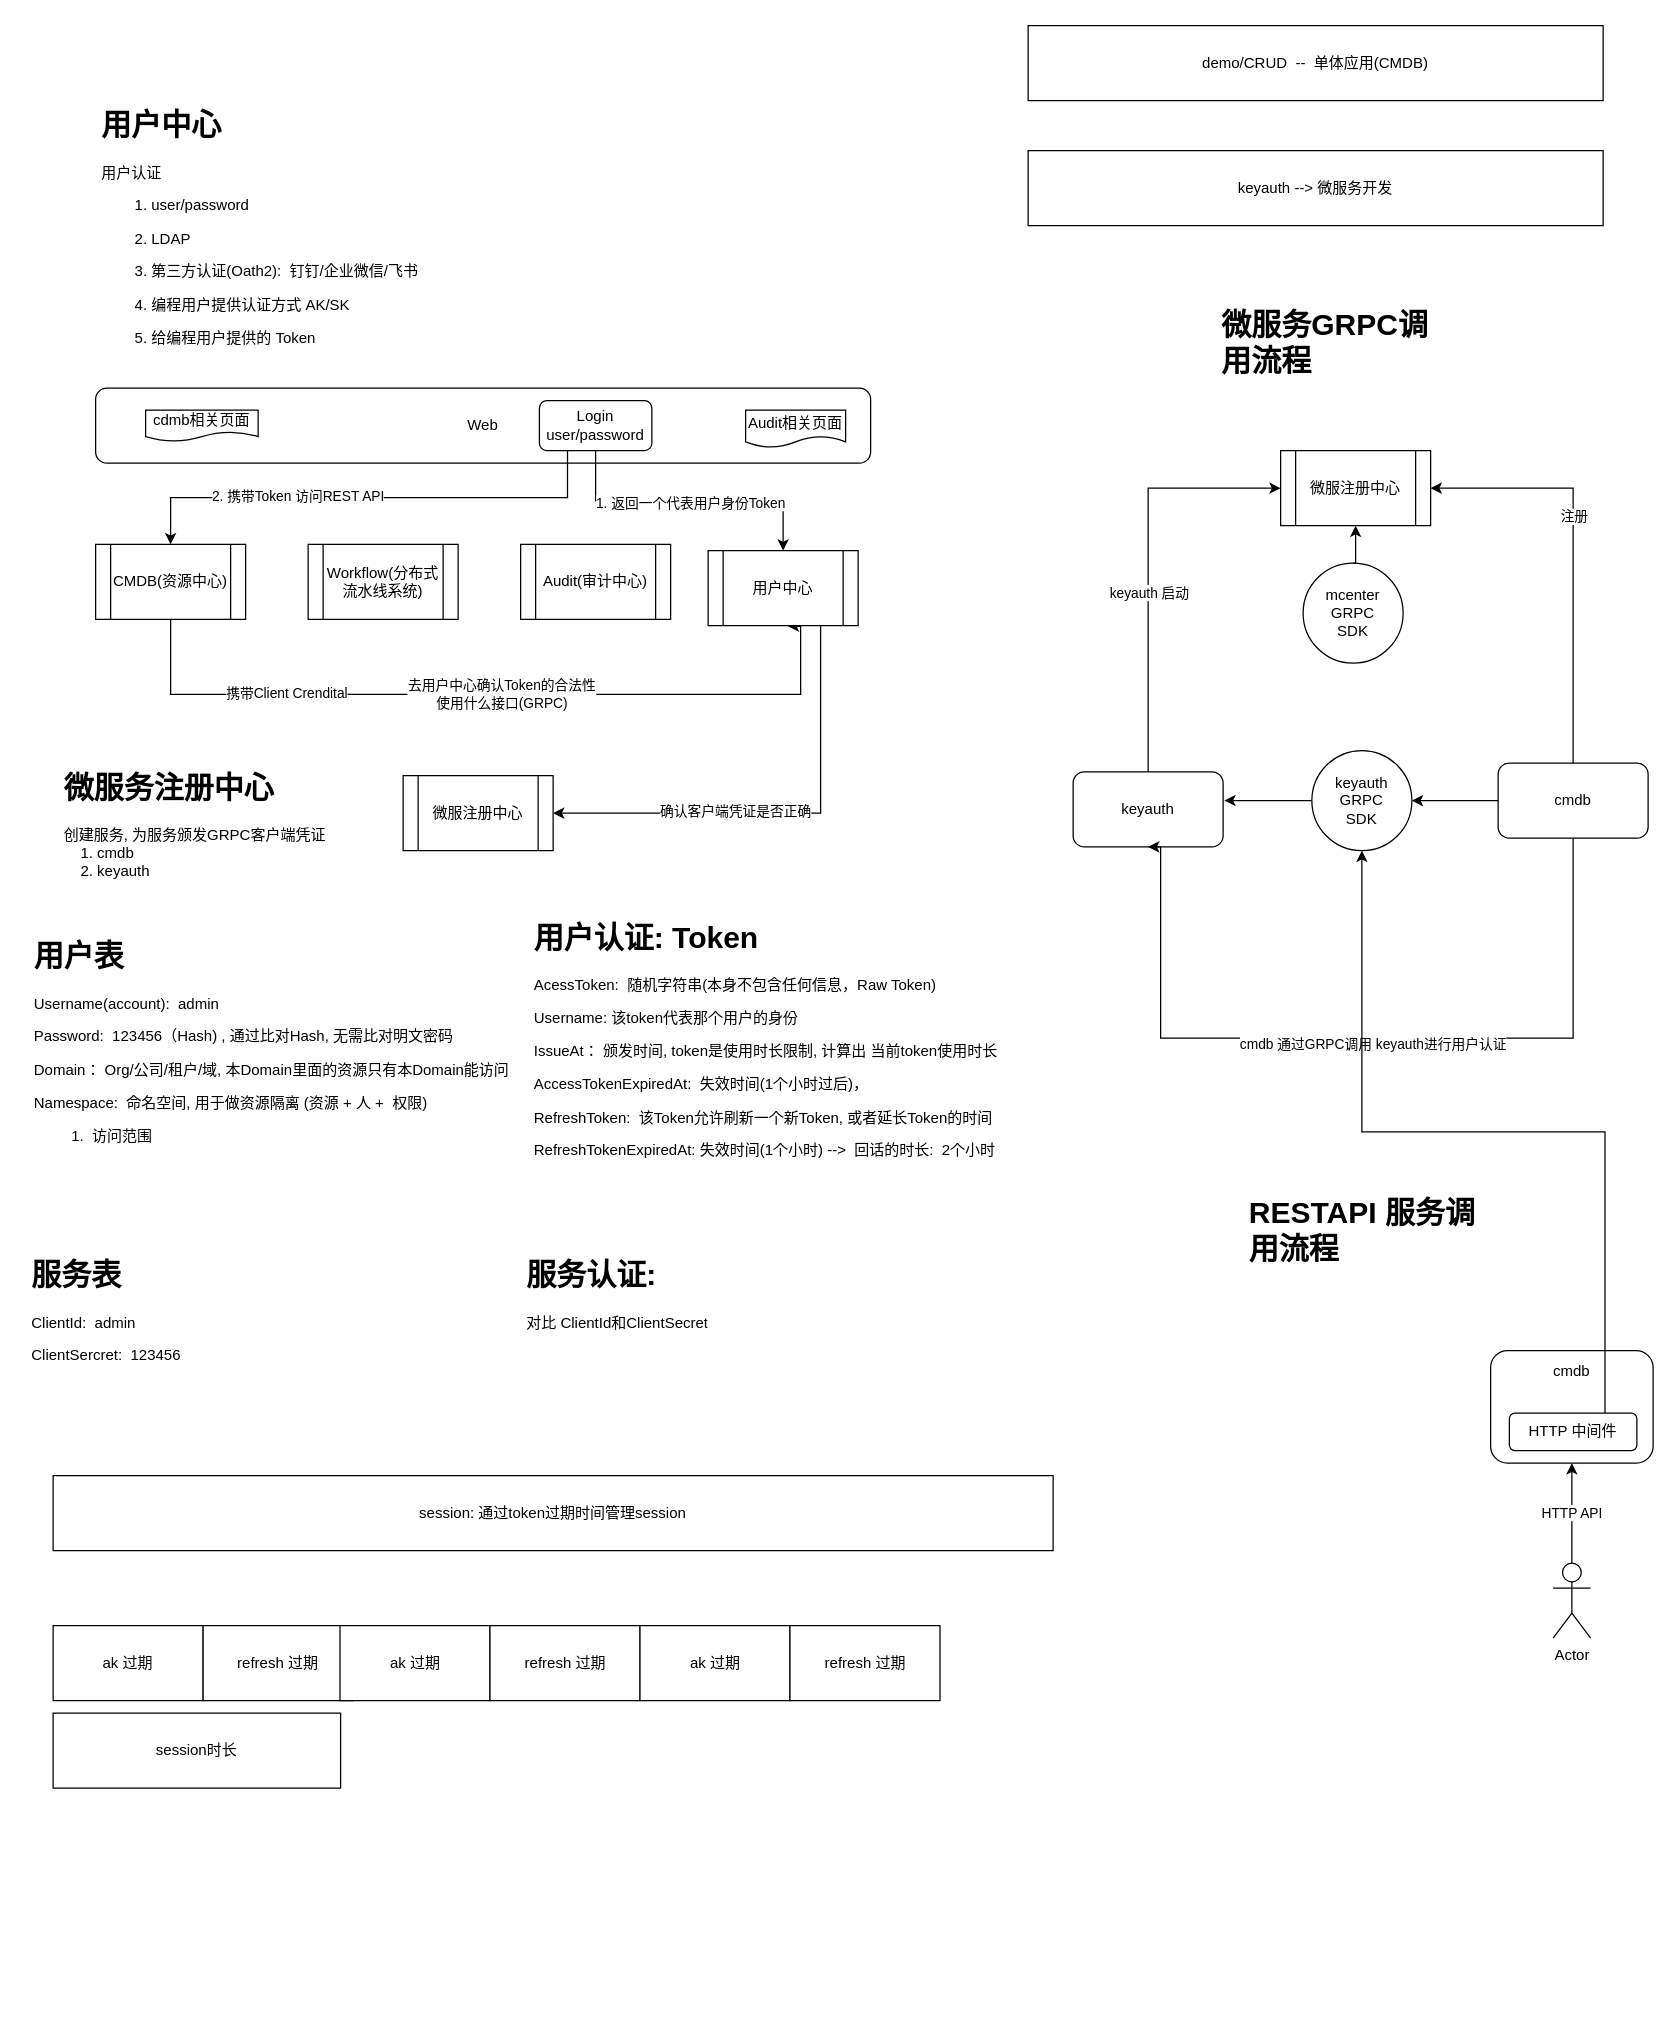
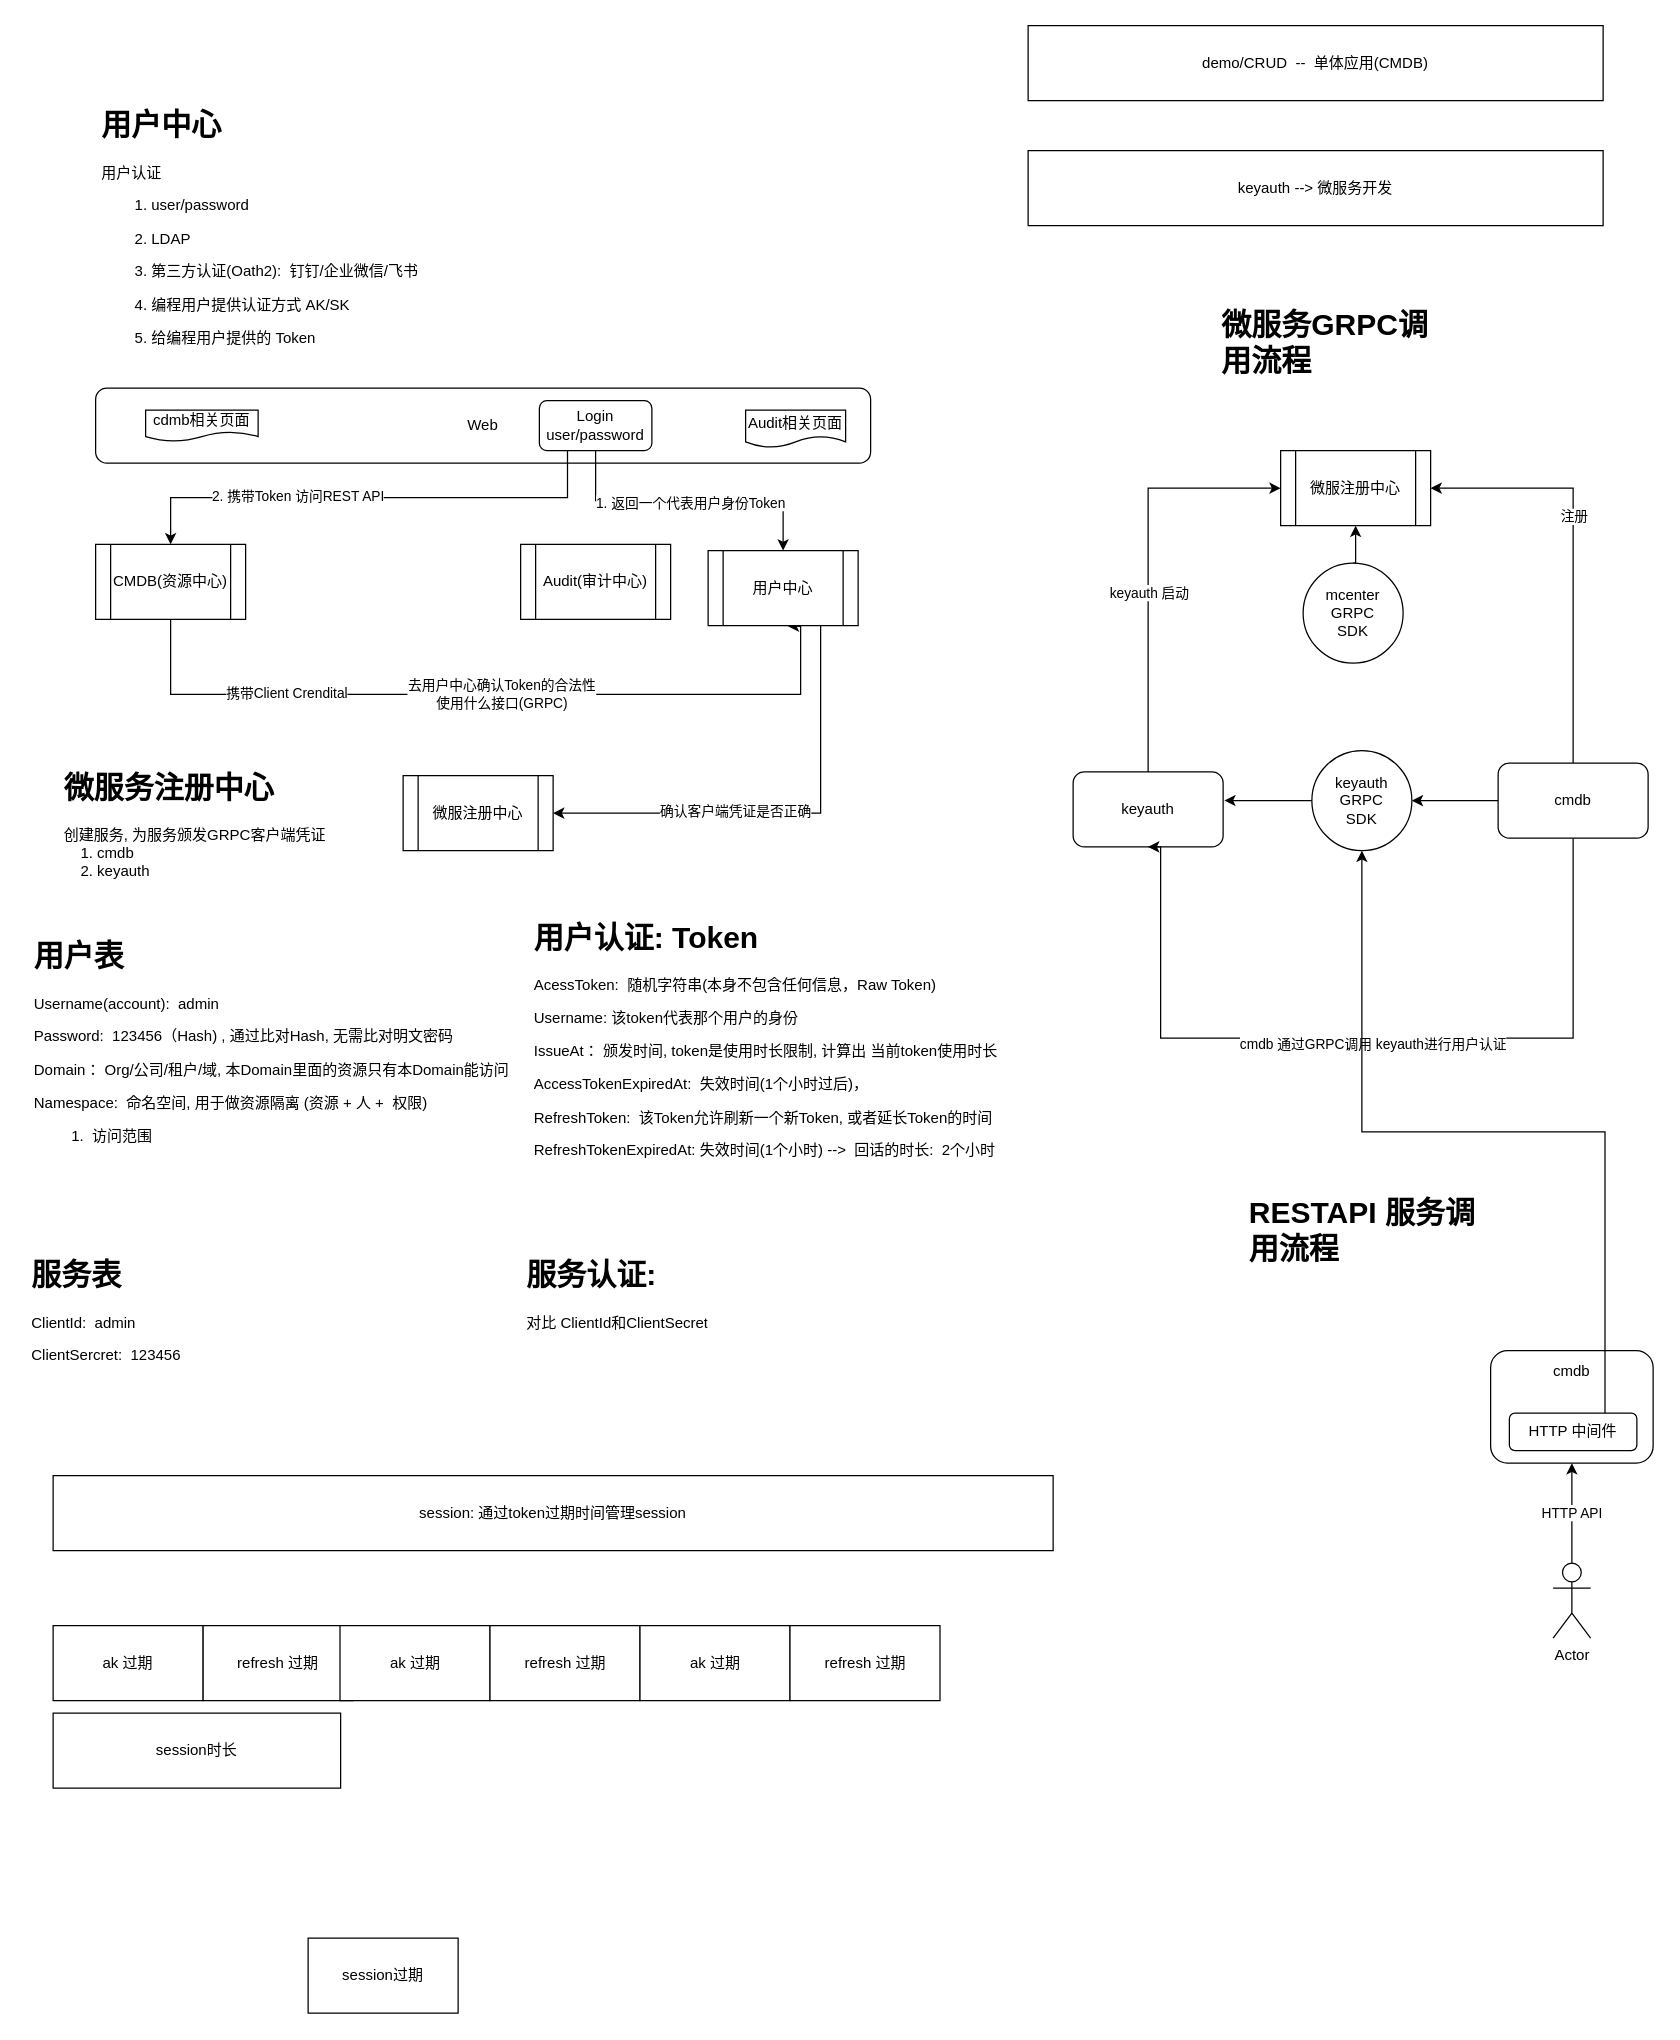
(383, 582) -> none
none -> (383, 1976)
